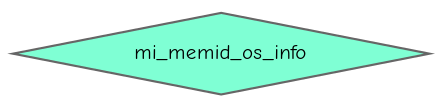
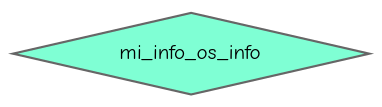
(221, 54) -> (191, 54)
